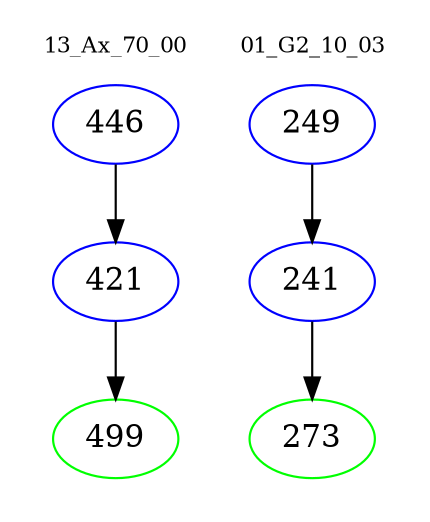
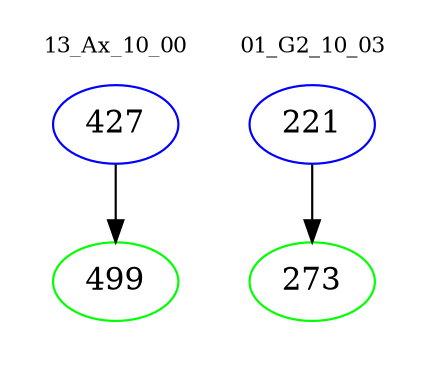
(116, 47) -> (116, 47)
(116, 124) -> none
(312, 124) -> none
(116, 282) -> (116, 124)
(312, 282) -> (312, 124)
